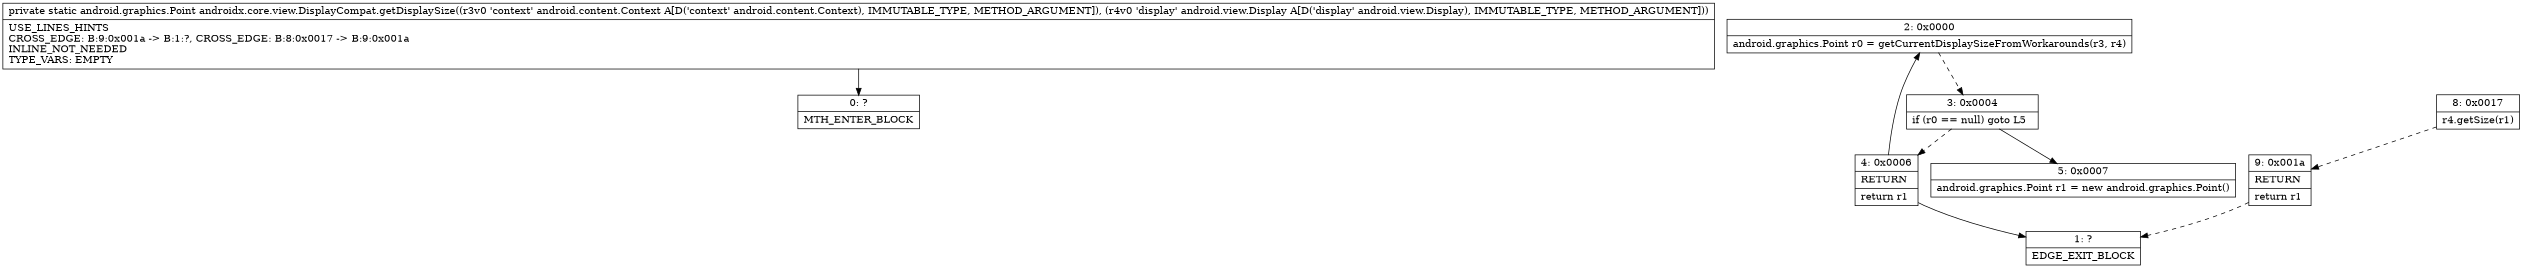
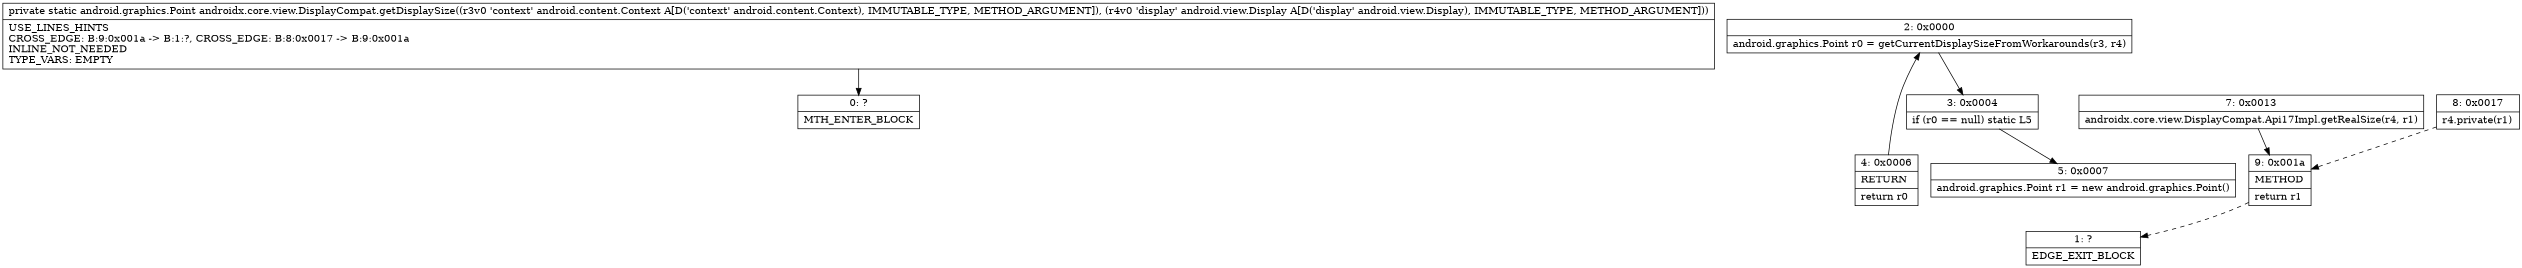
(1949, 71) -> (1949, 71)
none -> (2251, 112)
(1970, 120) -> (1972, 120)
(2478, 120) -> (2477, 120)
(1938, 140) -> none
(2278, 180) -> (2279, 180)
(1885, 197) -> (1885, 197)
(1968, 222) -> none
